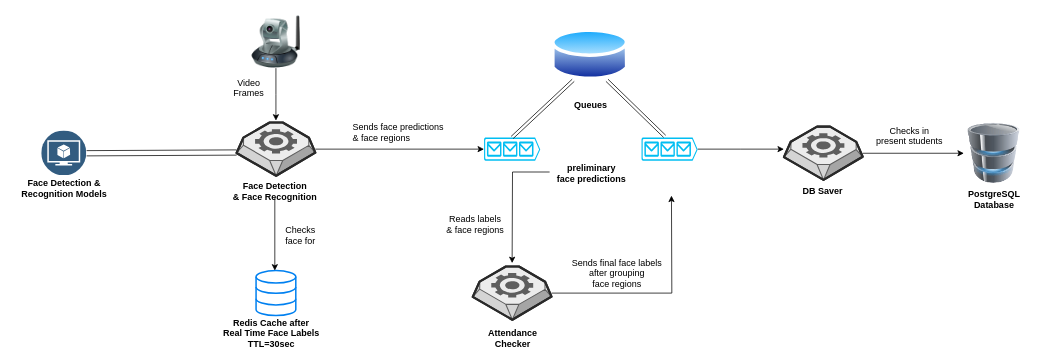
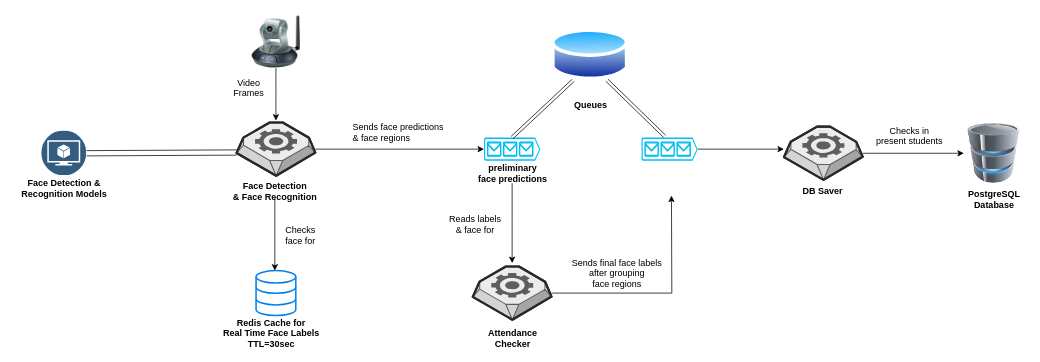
(591, 172) -> (512, 172)
(476, 225) -> (476, 225)
(272, 334) -> (272, 334)
